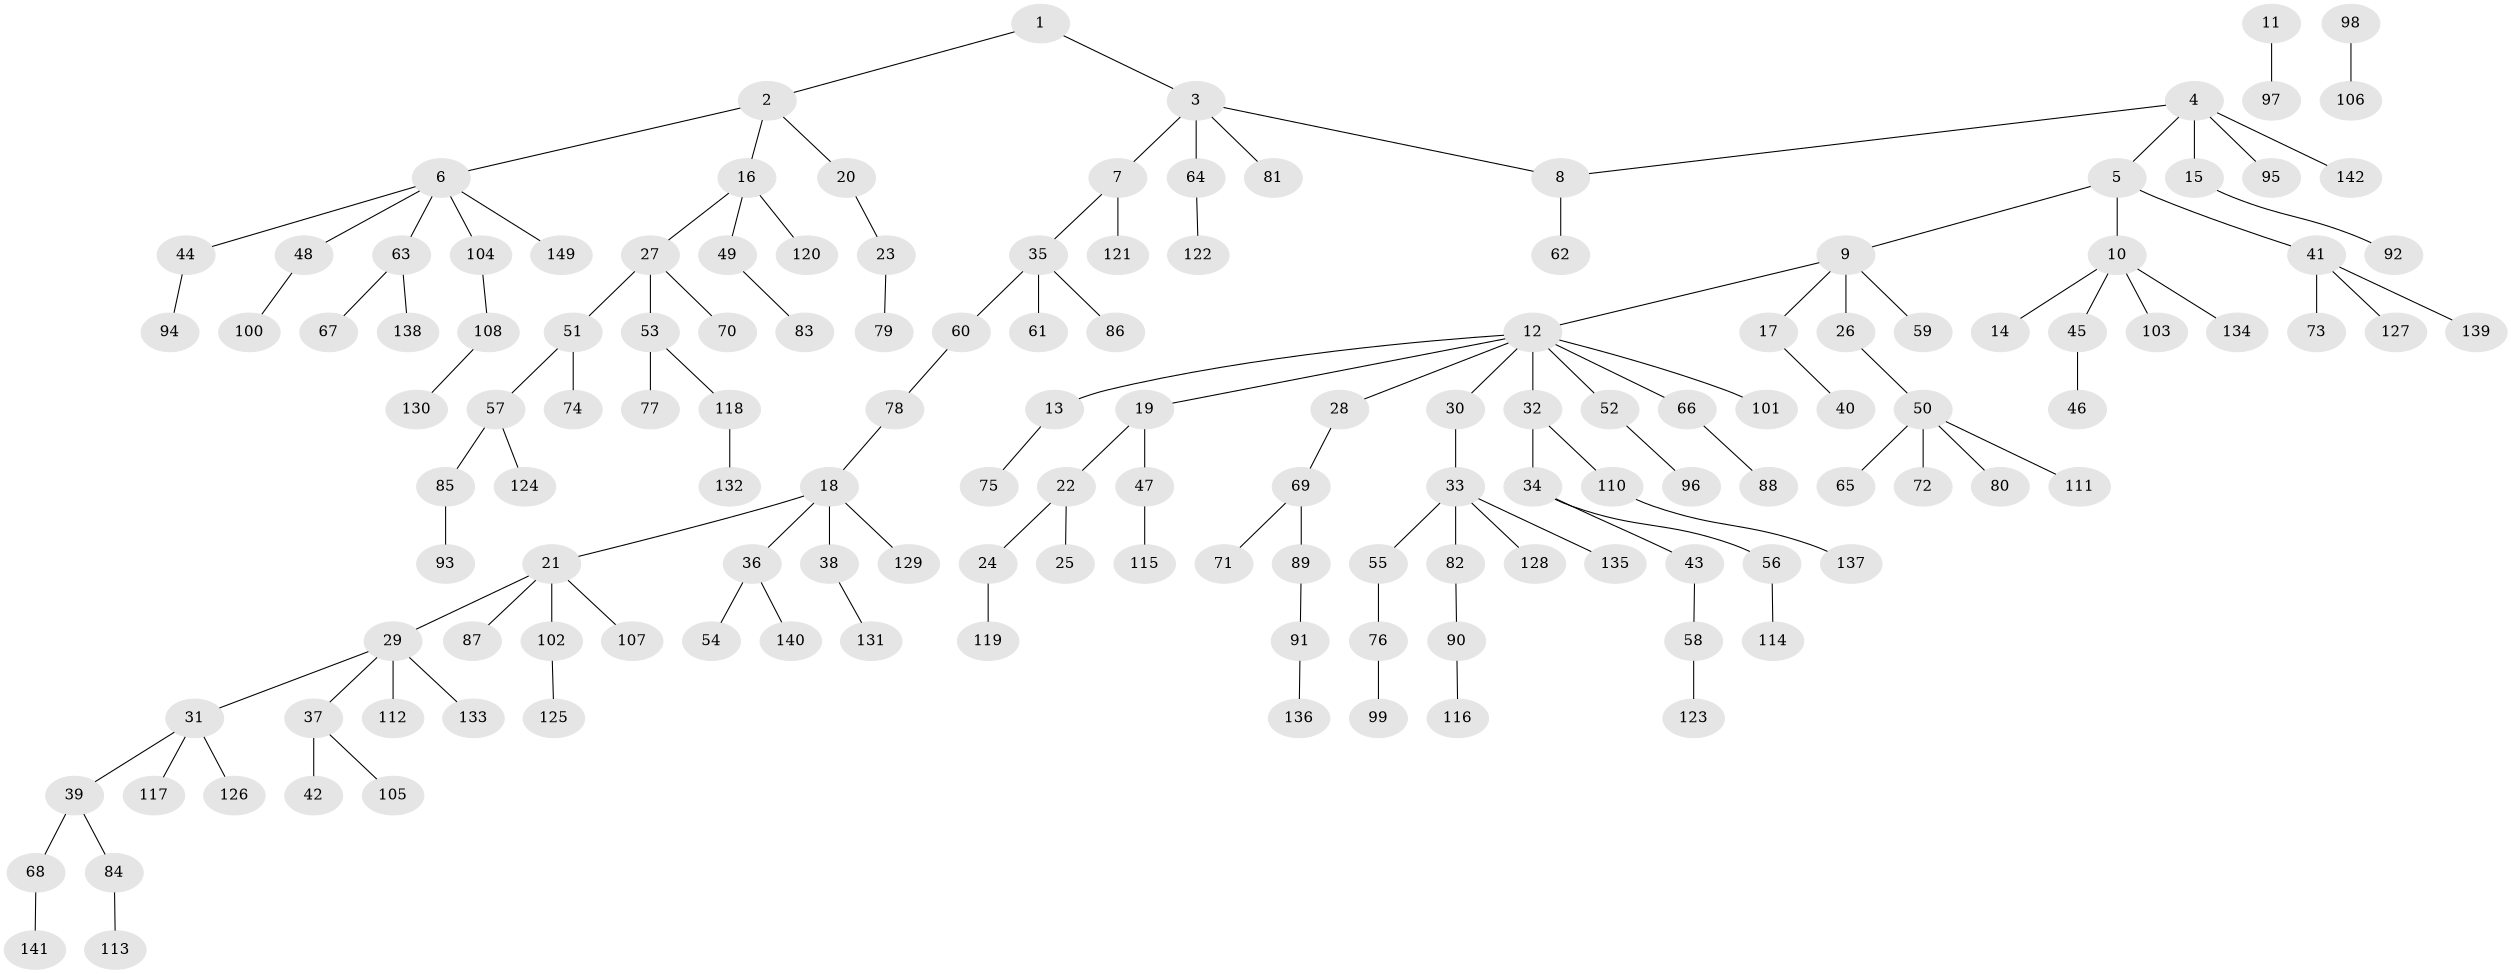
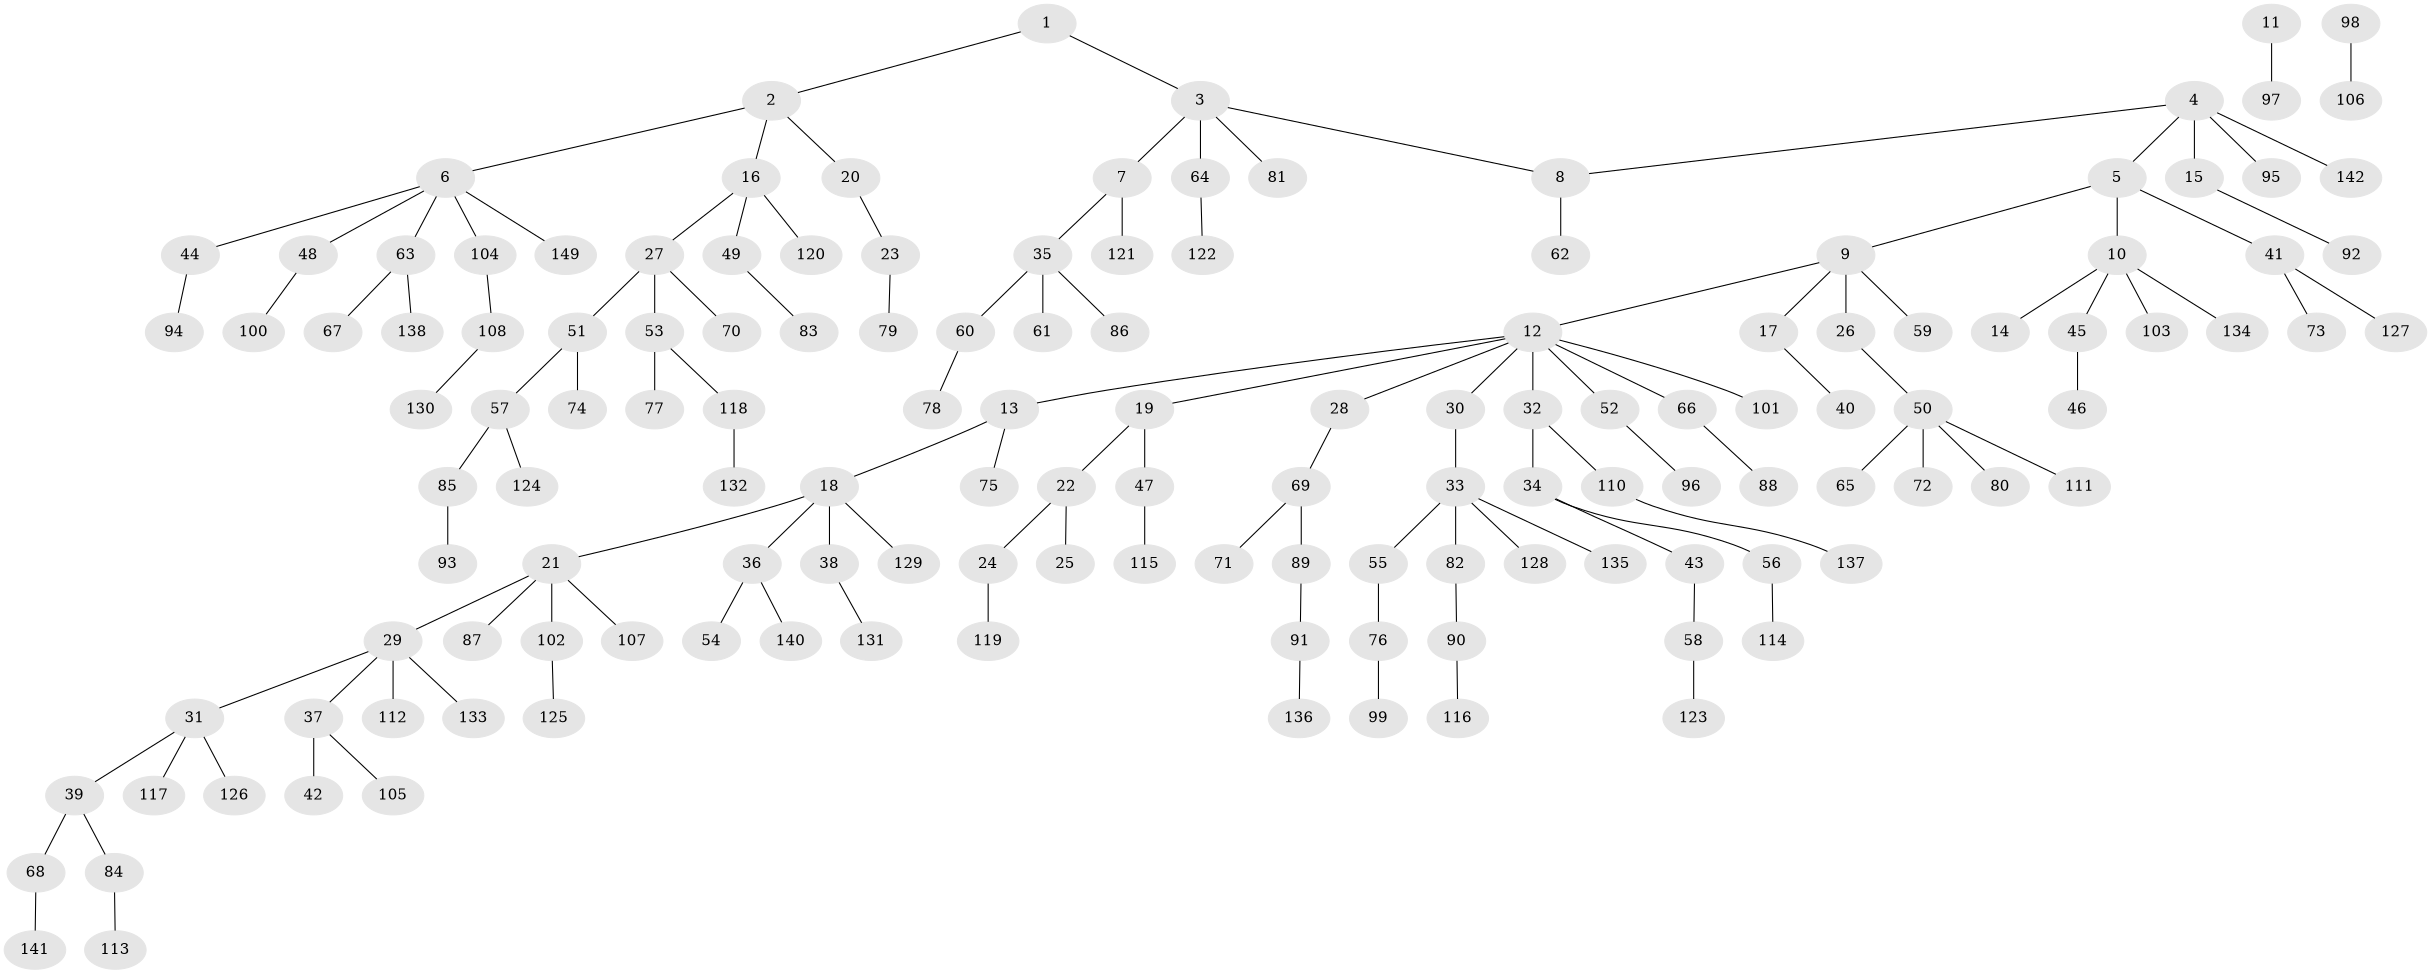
(2476, 332) -> none
(862, 448) -> (921, 450)
